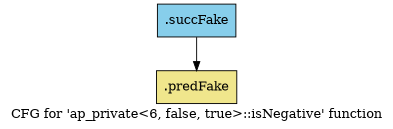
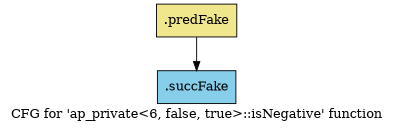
(197, 49) -> (197, 49)
